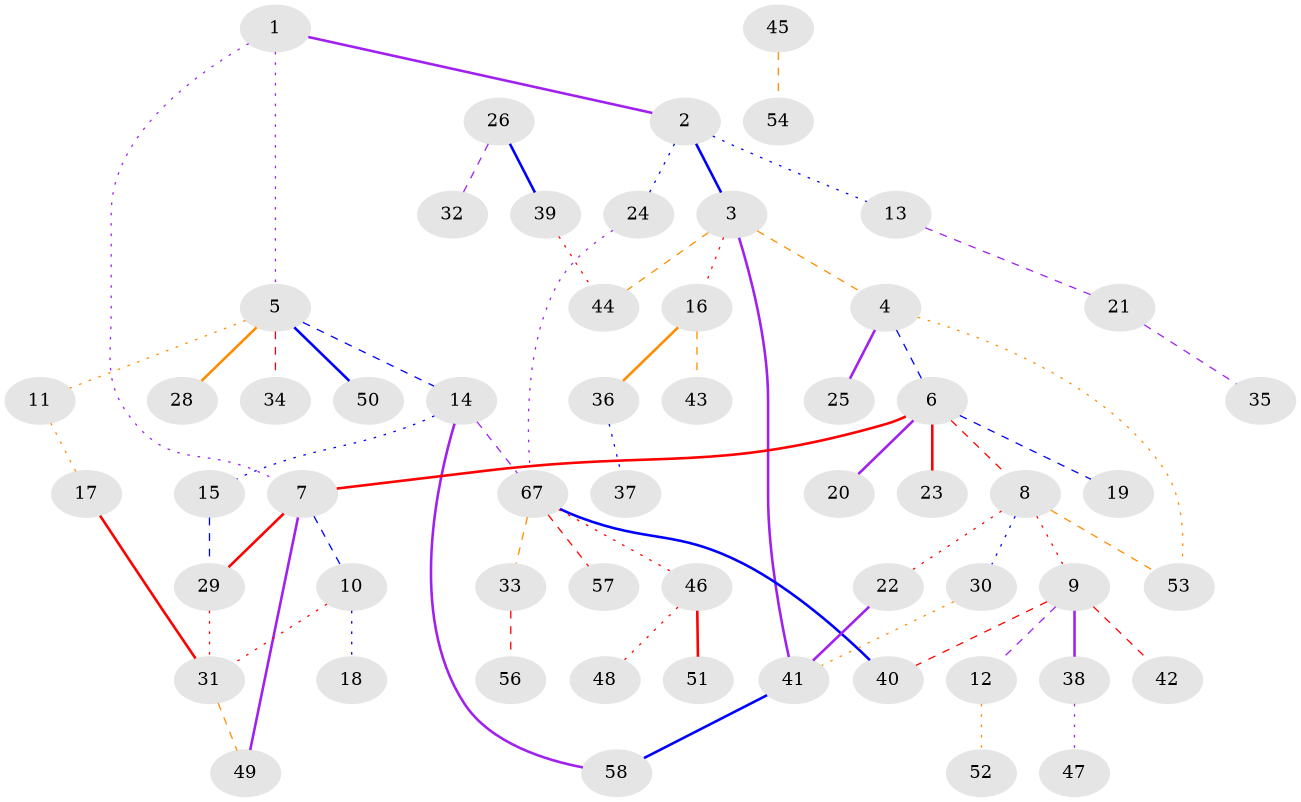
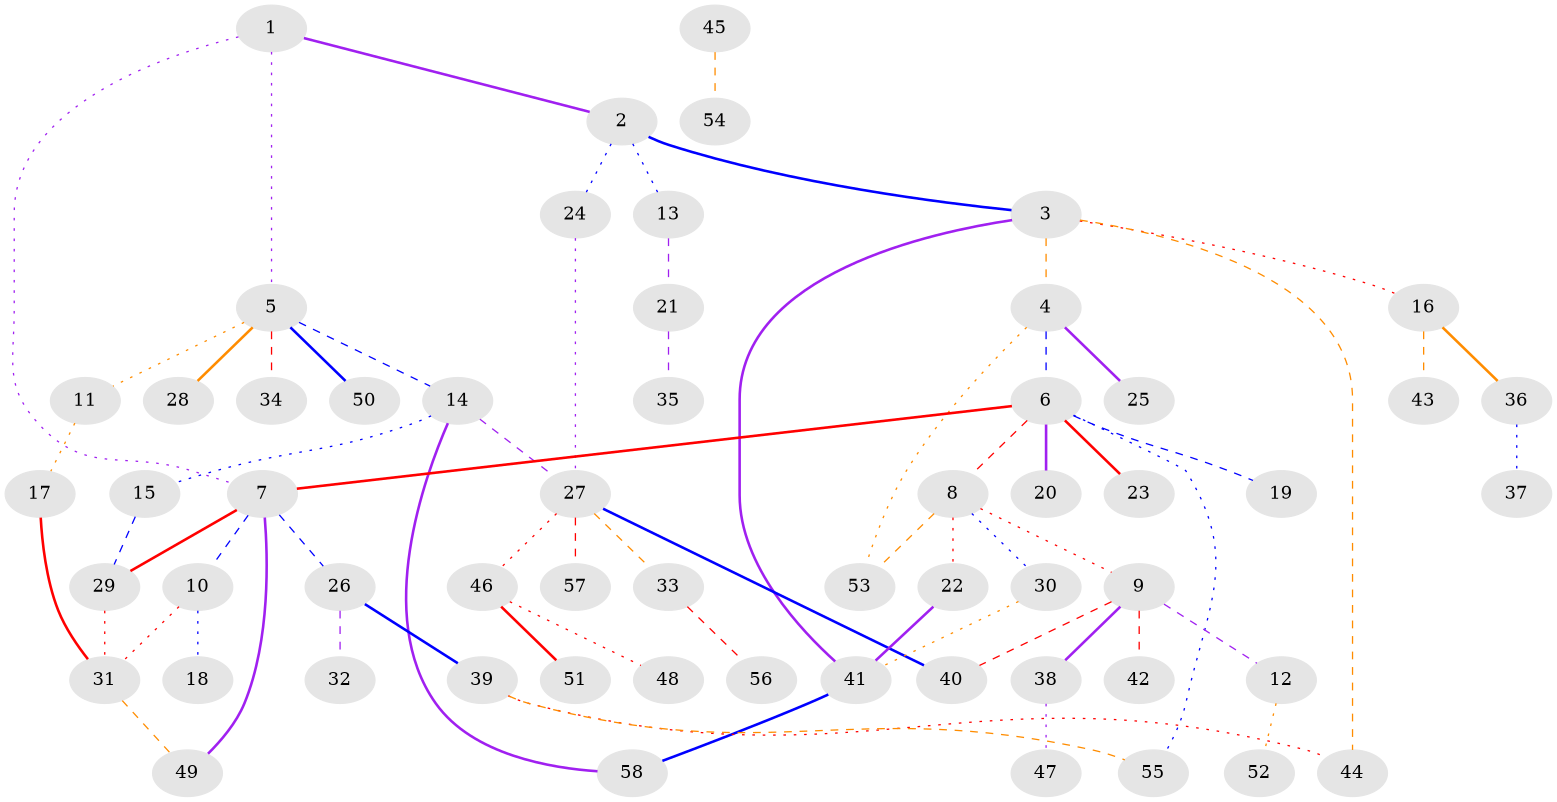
(533, 494) -> (575, 494)
none -> (301, 541)
none -> (1153, 773)
